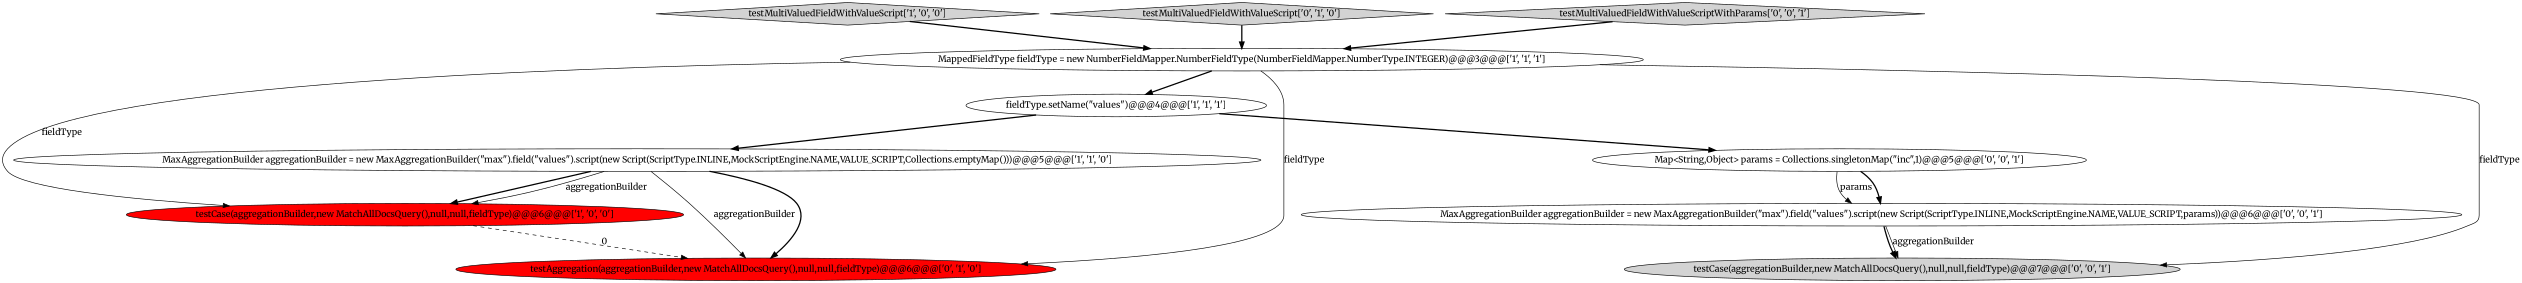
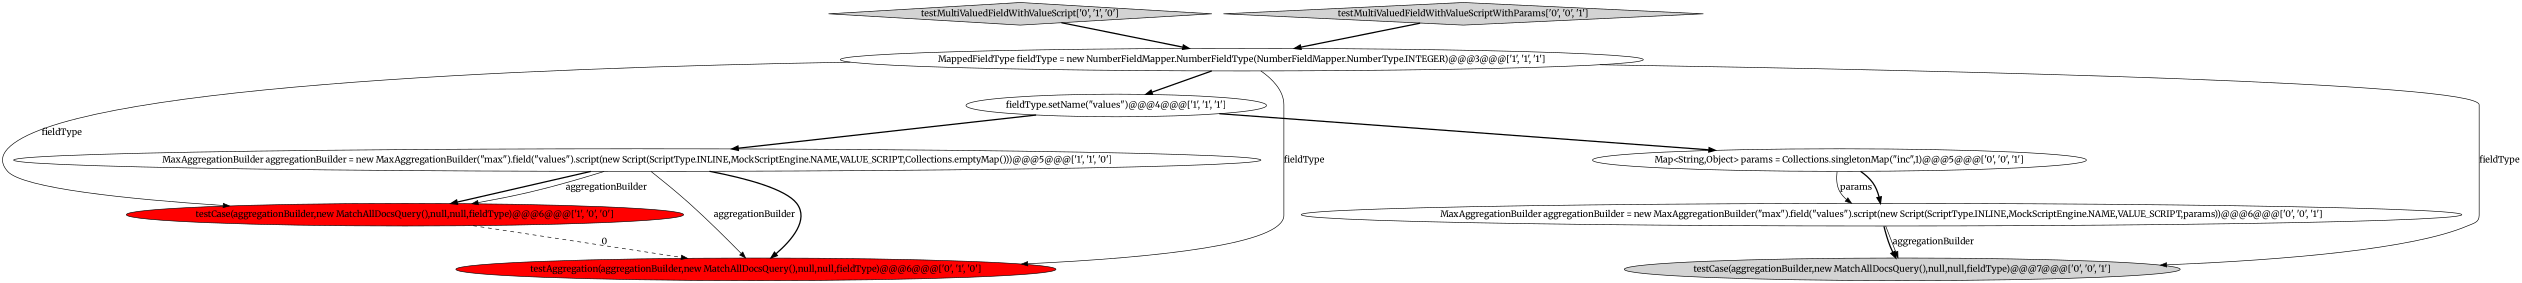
(848, 14) -> none
